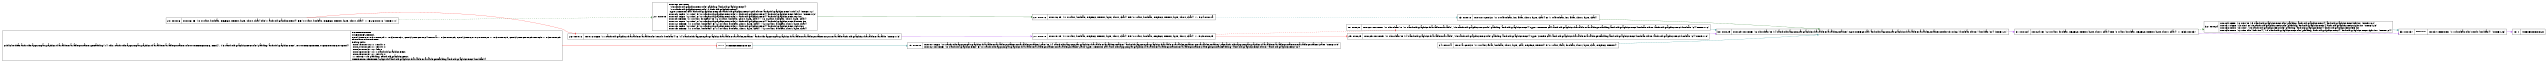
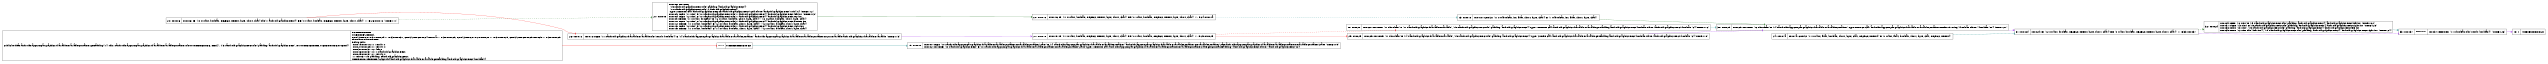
(1718, 40) -> (1983, 34)
